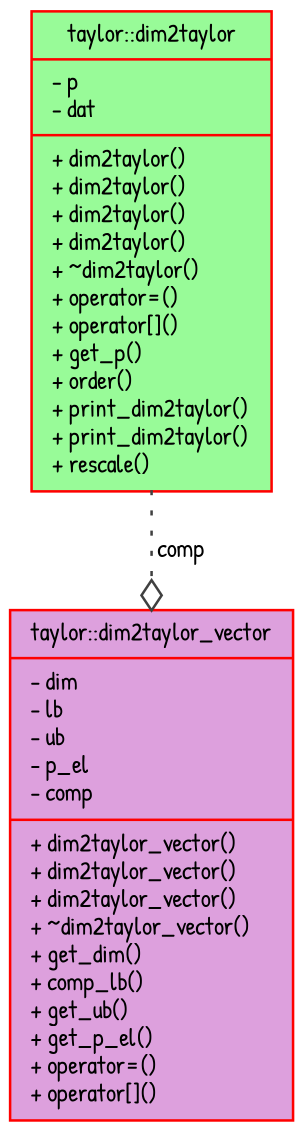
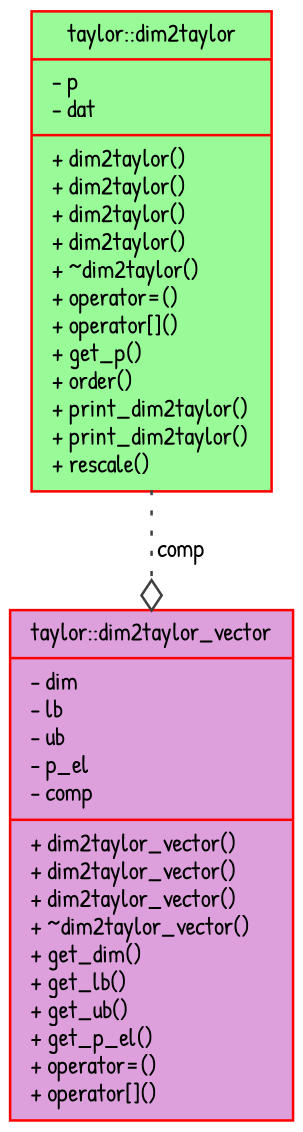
(88, 983) -> (80, 983)
